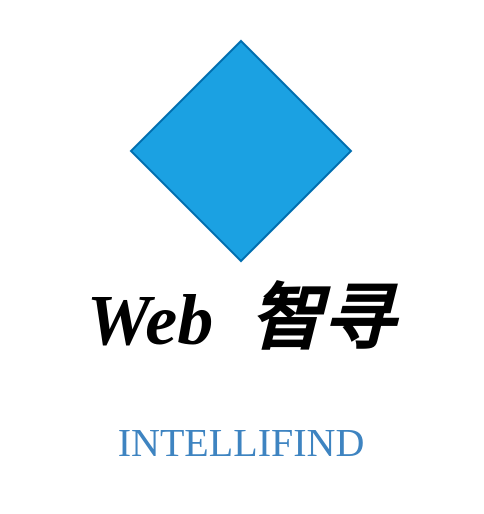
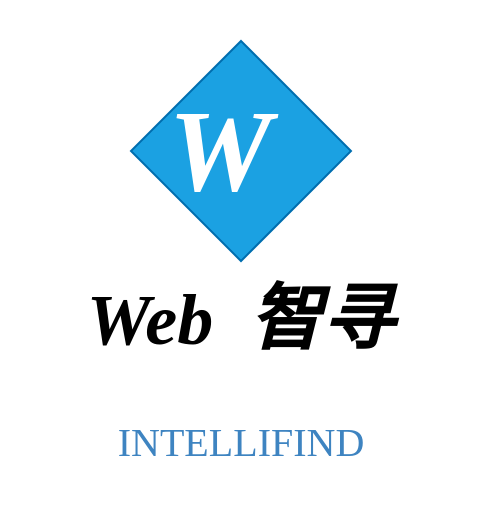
none -> (221, 151)
